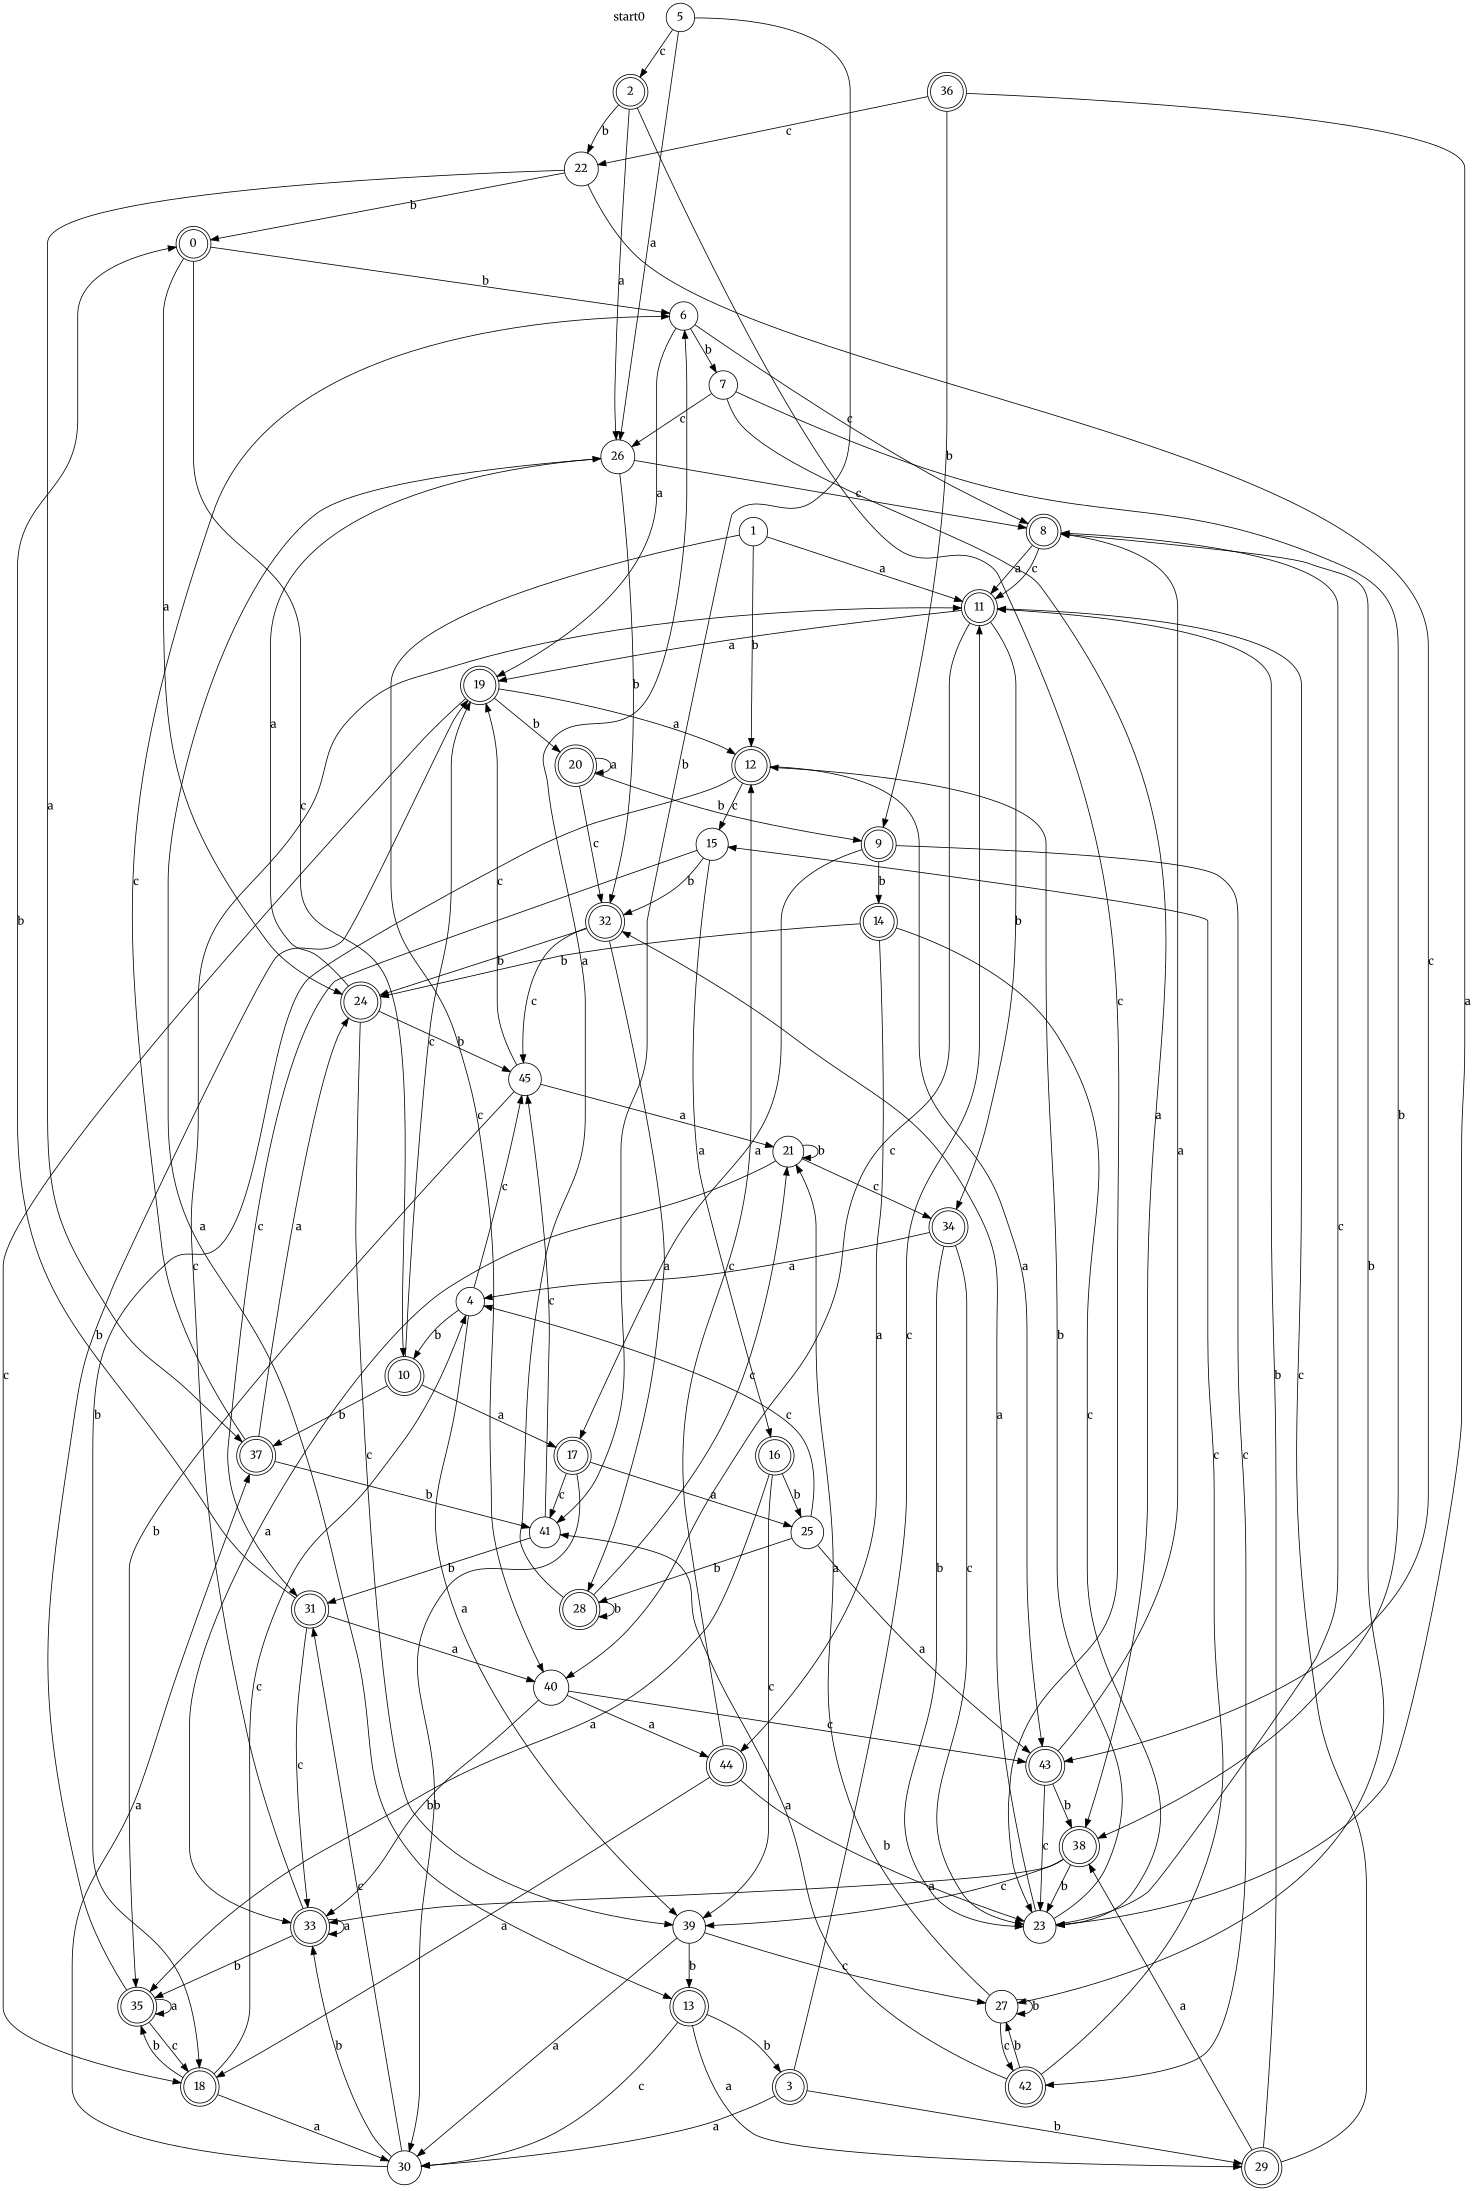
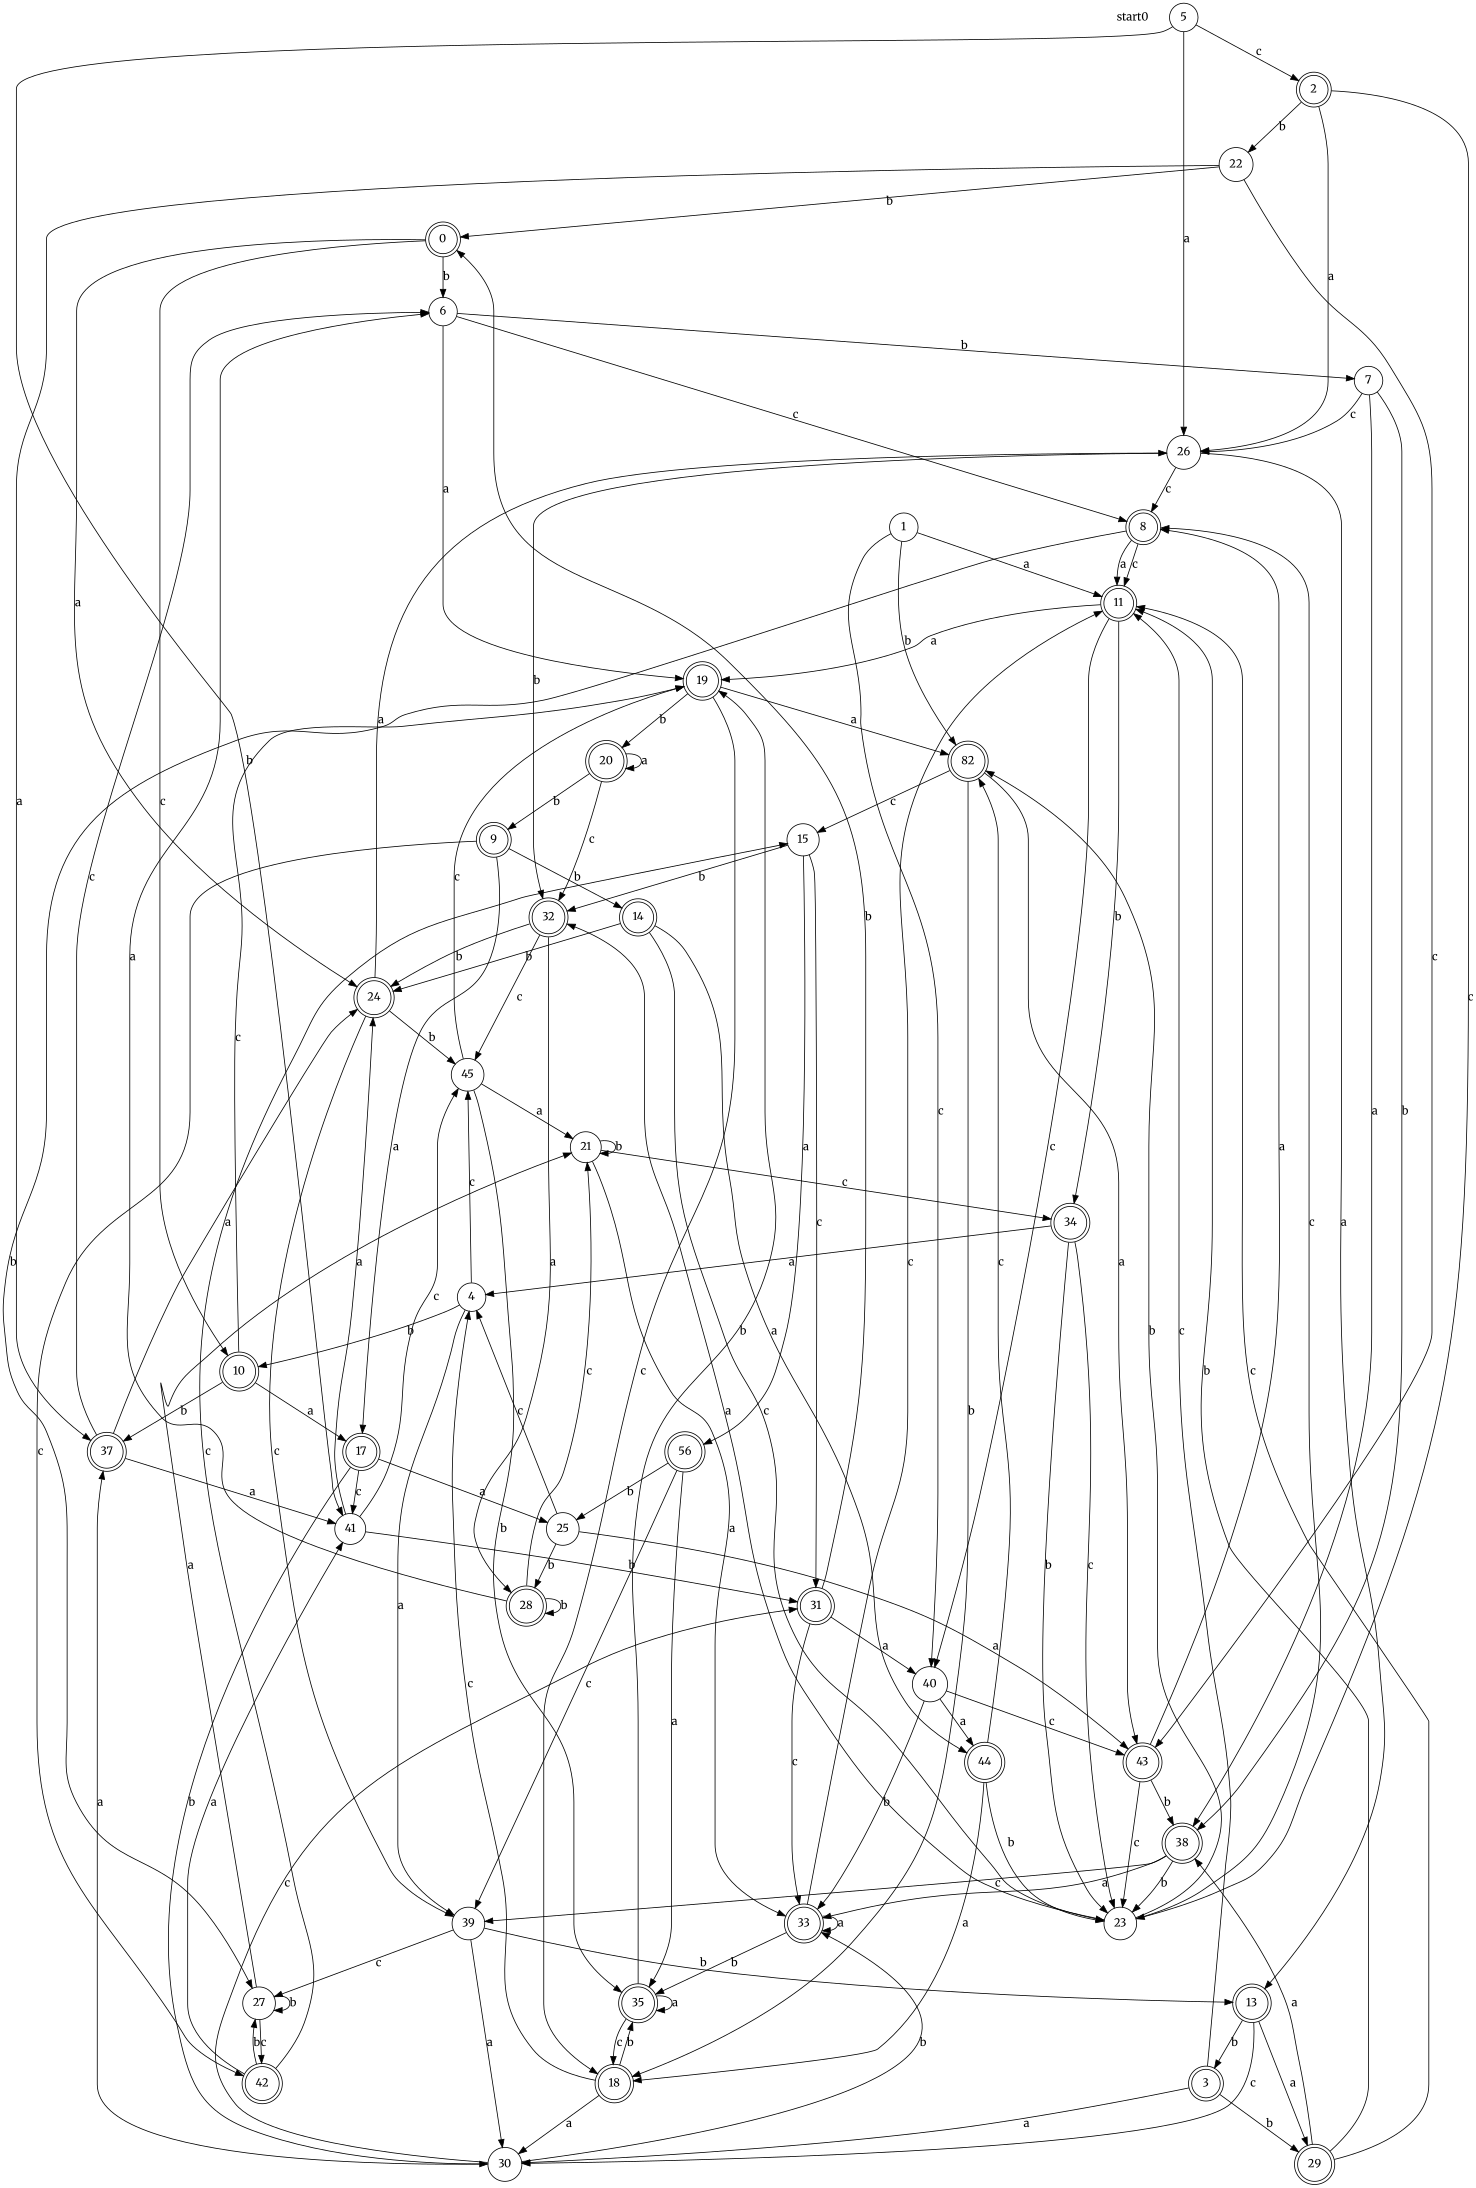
(947, 92) -> none
(751, 766) -> (968, 761)
none -> (356, 1271)
(775, 1456) -> (685, 1452)
(429, 1496) -> (253, 1492)
